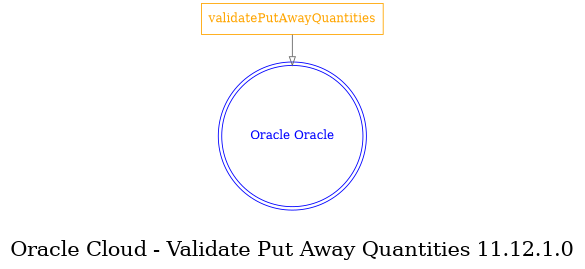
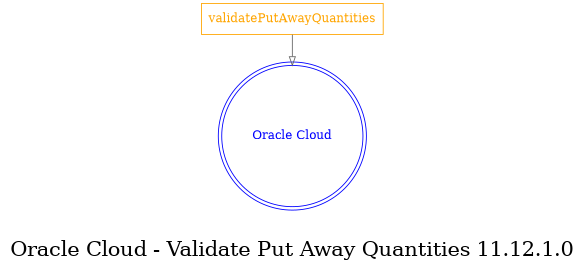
(292, 136) -> (292, 136)
